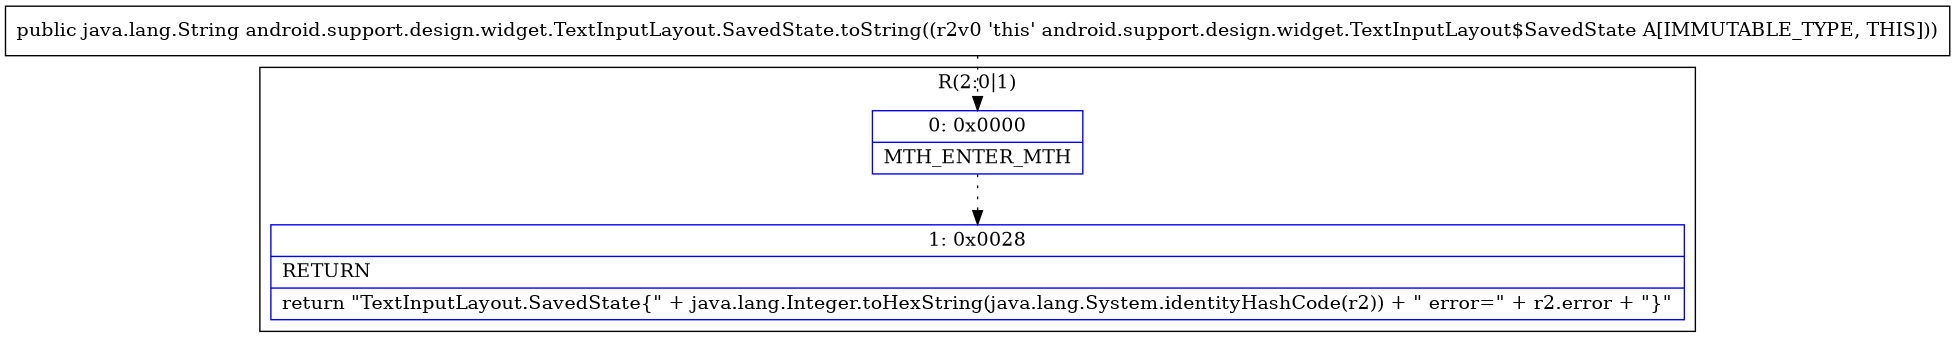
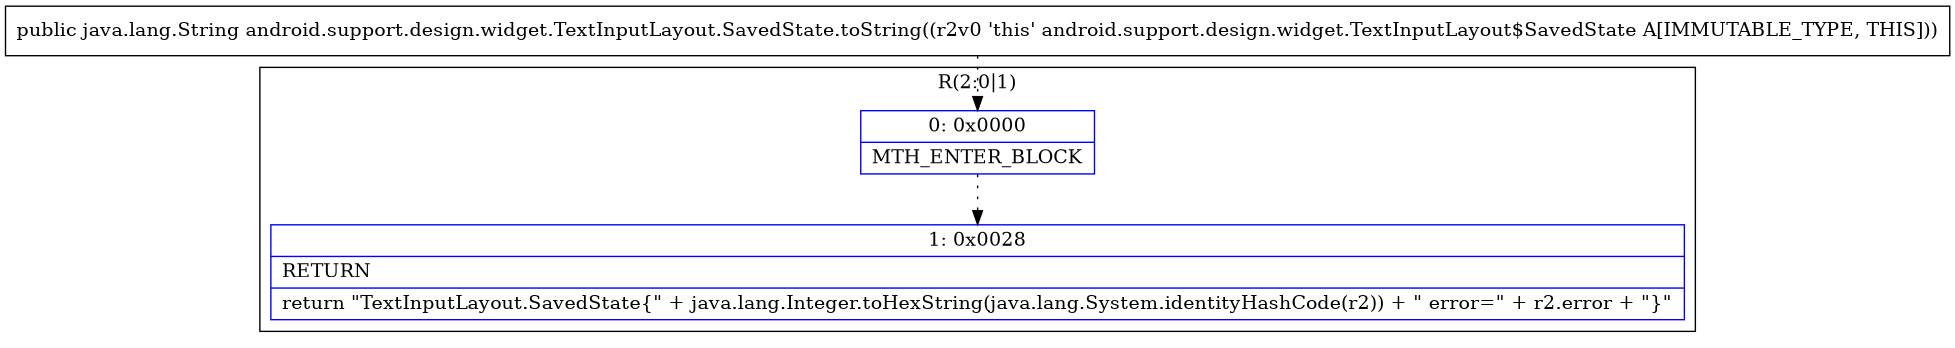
(978, 157) -> (978, 157)
